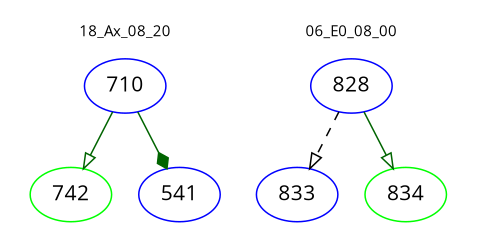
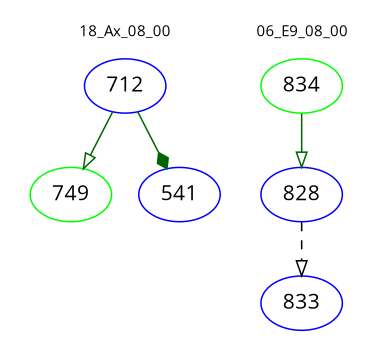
(125, 32) -> (125, 32)
(351, 32) -> (302, 32)
(125, 86) -> (125, 86)
(375, 134) -> (302, 133)
(71, 195) -> (71, 195)
